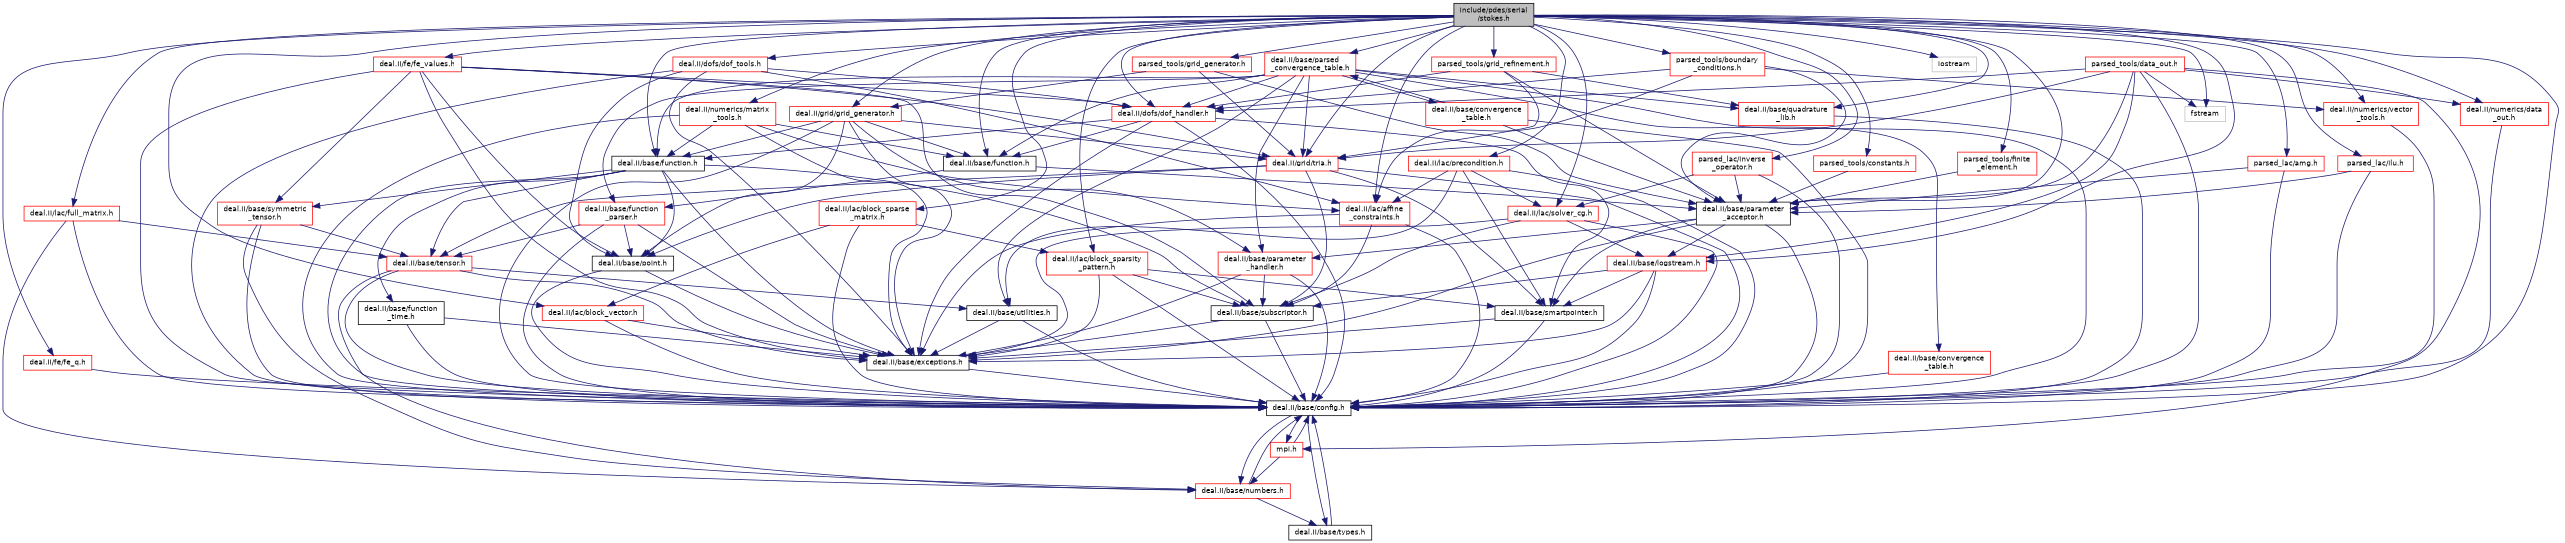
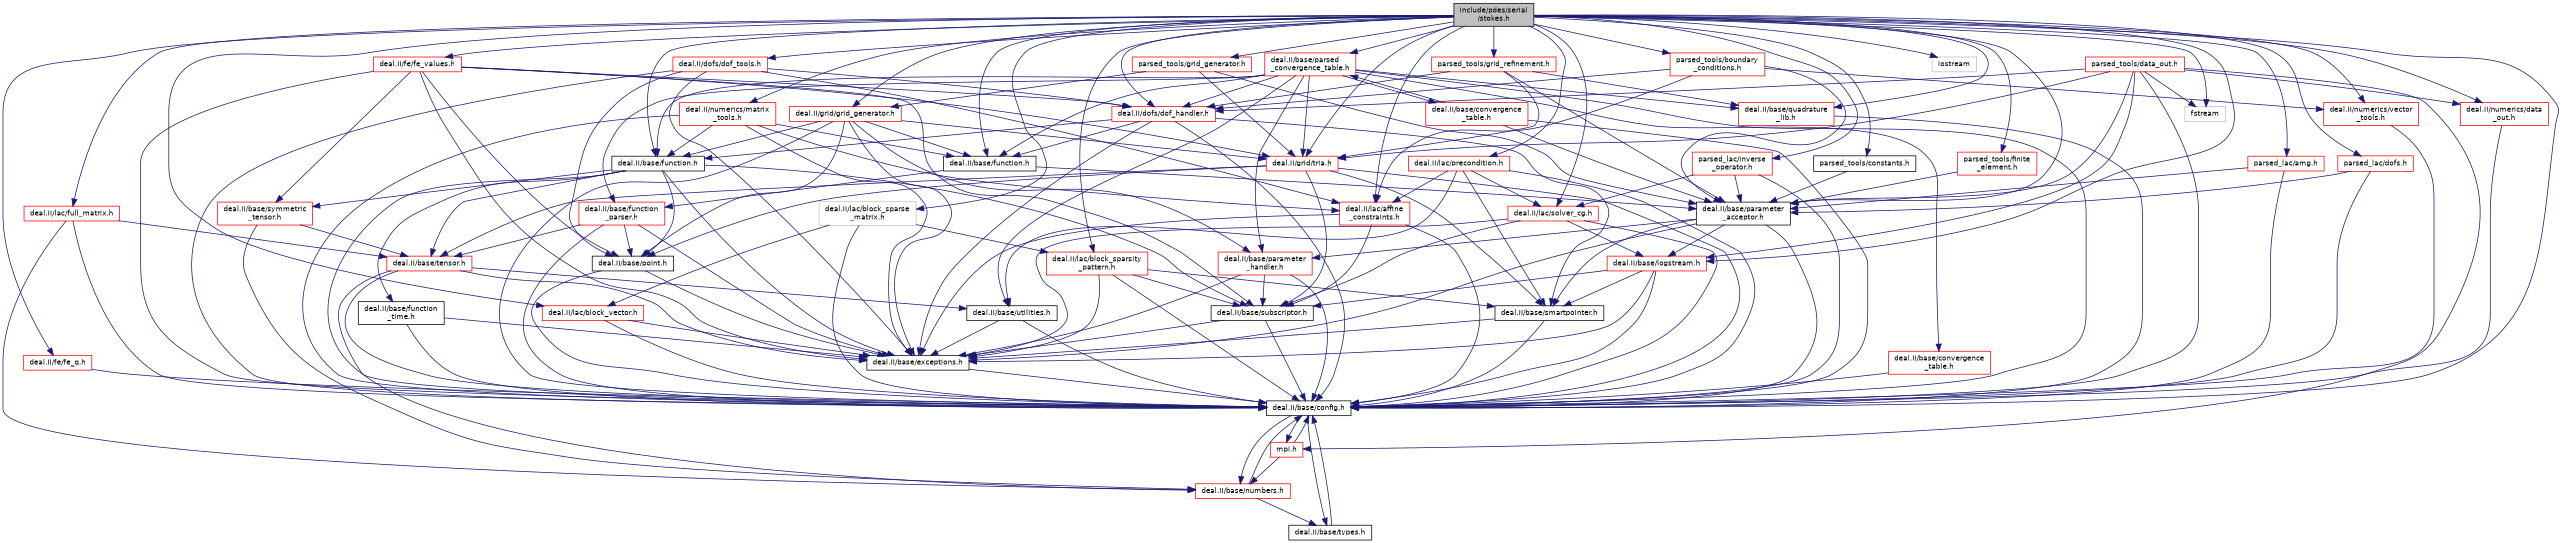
(1865, 164) -> (1865, 164)
(2376, 164) -> (2376, 164)
(868, 214) -> (868, 214)
(686, 404) -> none
